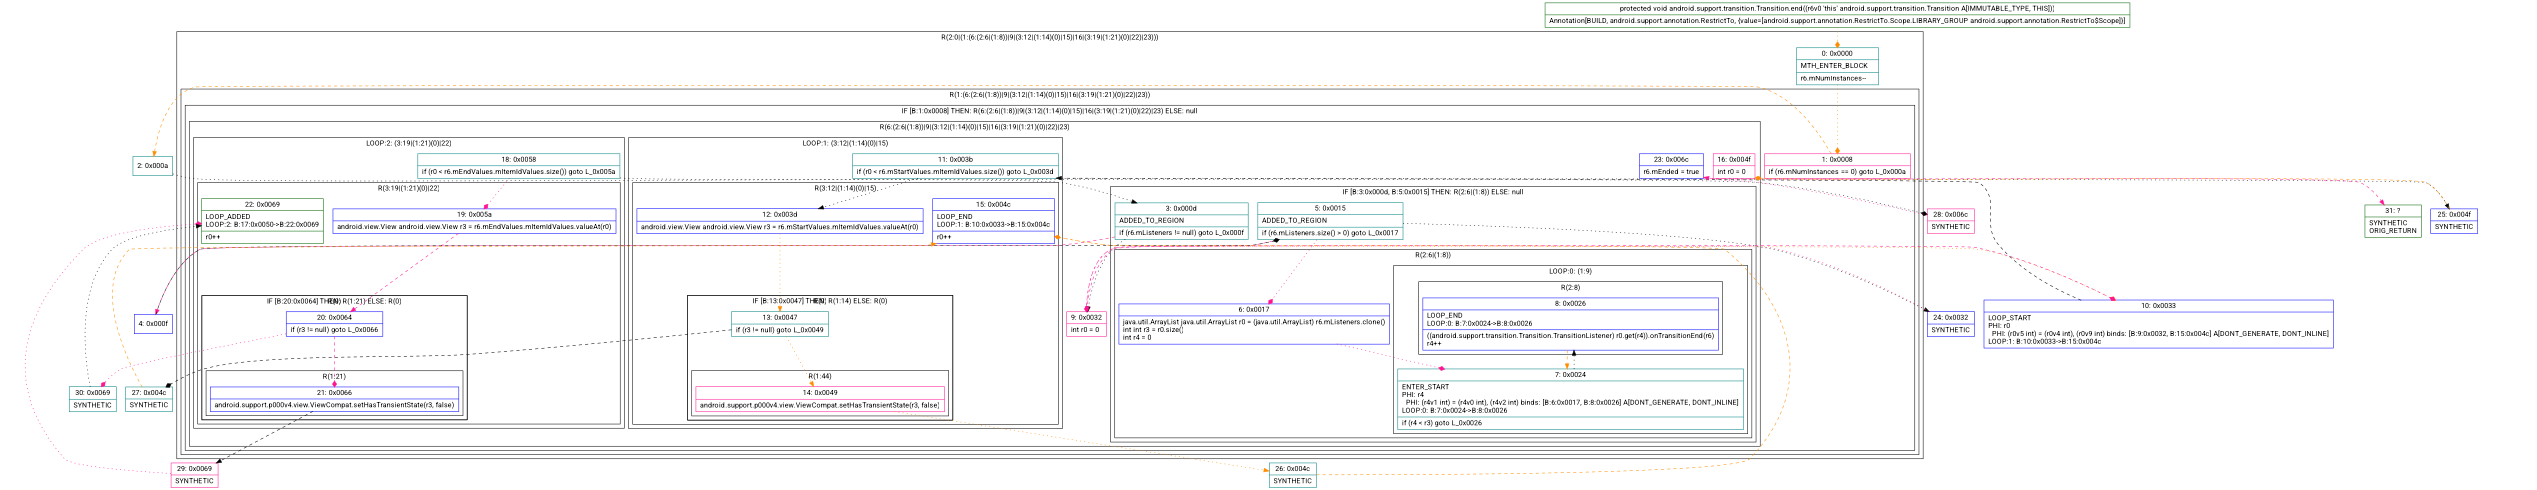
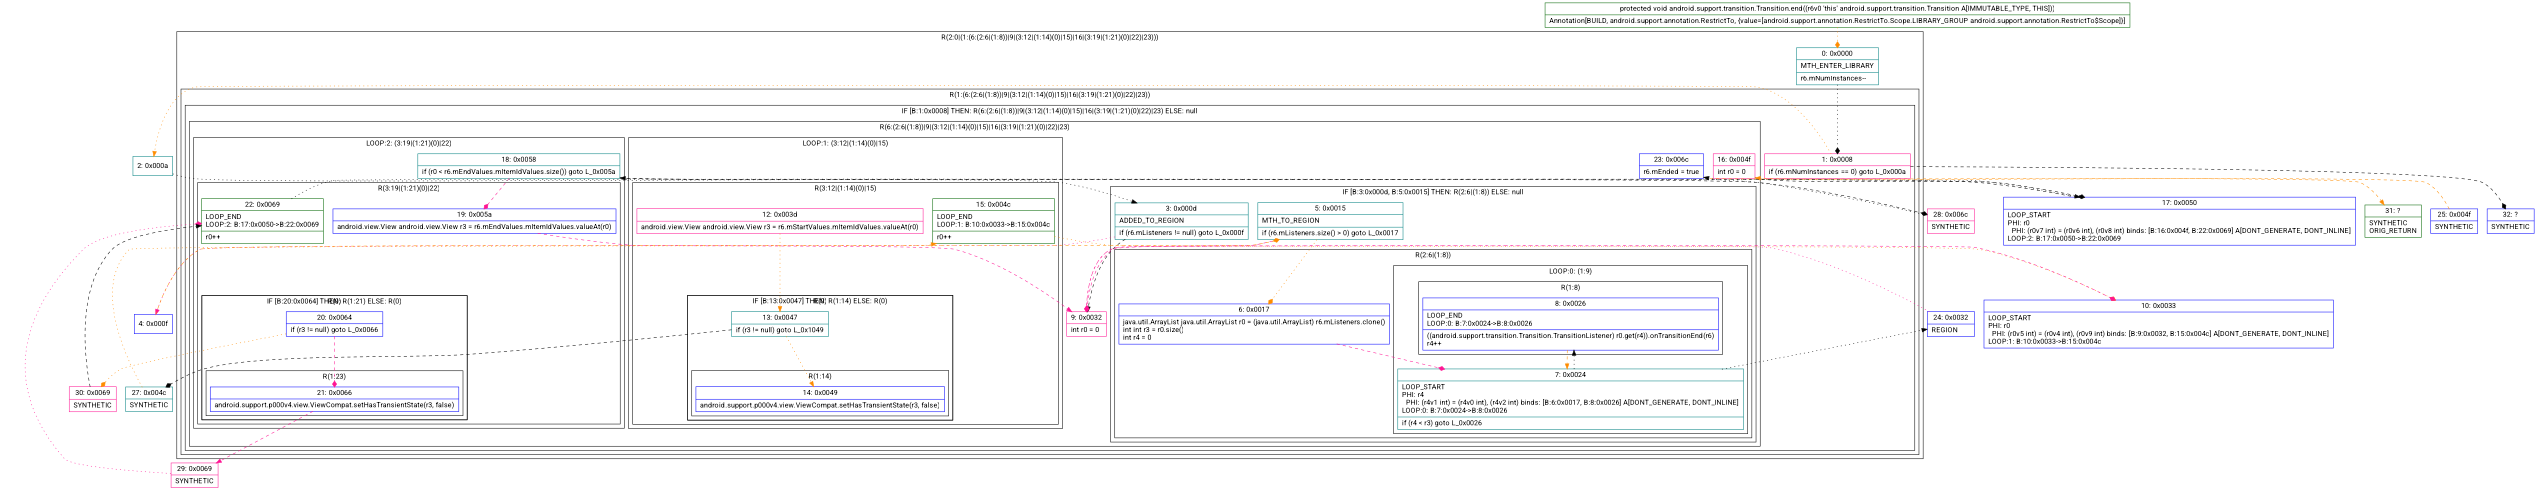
(1835, 66) -> (1838, 66)
(987, 85) -> (987, 85)
(1837, 116) -> (1837, 116)
(955, 166) -> none
(1272, 179) -> (1272, 179)
(2046, 179) -> (2046, 179)
(2112, 179) -> (2112, 179)
(499, 191) -> (499, 191)
(1819, 193) -> (1819, 193)
(228, 217) -> (224, 217)
(780, 221) -> (780, 221)
(994, 221) -> (994, 221)
(1295, 221) -> (1291, 221)
none -> (2180, 221)
none -> (2511, 221)
(1670, 236) -> (1822, 350)
(696, 245) -> (696, 245)
(456, 246) -> (456, 246)
(620, 246) -> (620, 246)
(1164, 246) -> (1164, 246)
(1100, 269) -> (1100, 269)
(1295, 269) -> (1295, 269)
(407, 271) -> (810, 246)
(97, 273) -> (97, 273)
(1571, 288) -> (1571, 288)
(780, 330) -> (780, 330)
(1951, 330) -> (1945, 330)
(207, 349) -> (207, 349)
(1388, 356) -> (1388, 356)
(335, 377) -> (335, 377)
(820, 377) -> (820, 377)
(1426, 387) -> (1424, 387)
(93, 399) -> (93, 399)
(820, 399) -> (820, 399)
(267, 436) -> (267, 436)
(1293, 475) -> none
